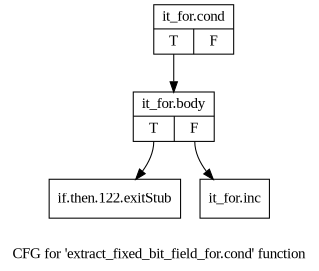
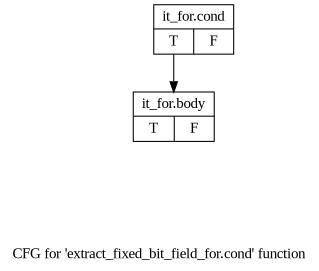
(115, 199) -> none
(235, 199) -> none
